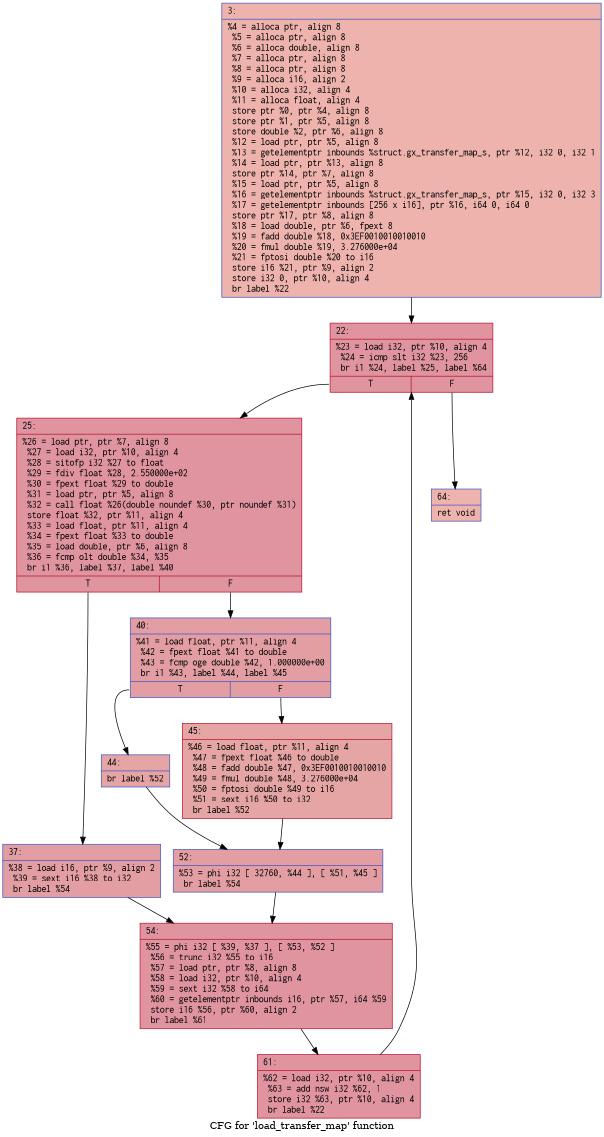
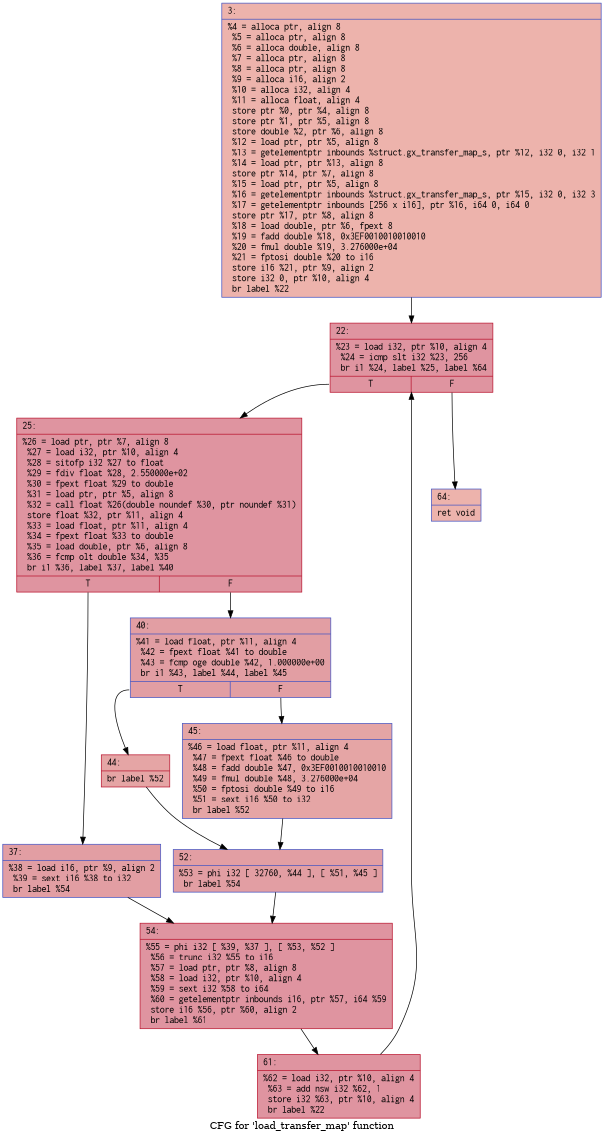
(136, 771) -> (136, 771)
(287, 771) -> (287, 771)
